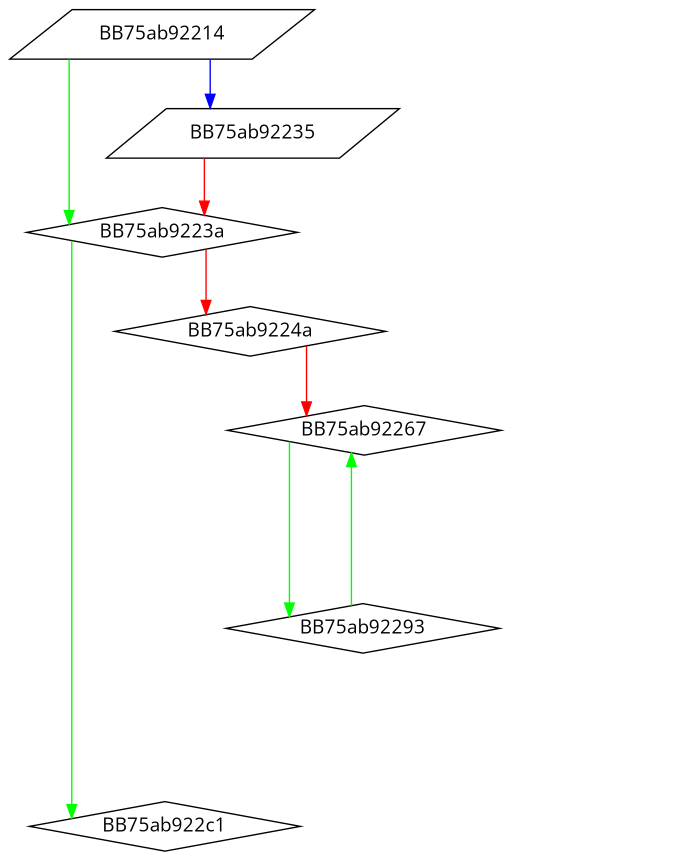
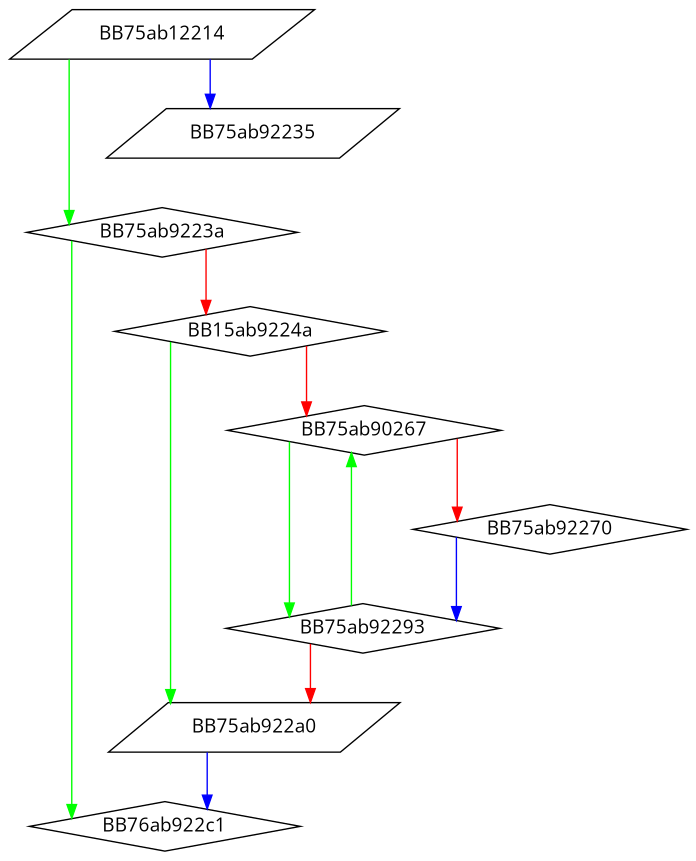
(162, 34) -> (162, 34)
(204, 180) -> none
(250, 331) -> (250, 331)
(364, 430) -> (364, 430)
none -> (550, 529)
none -> (254, 727)
(165, 826) -> (165, 826)
